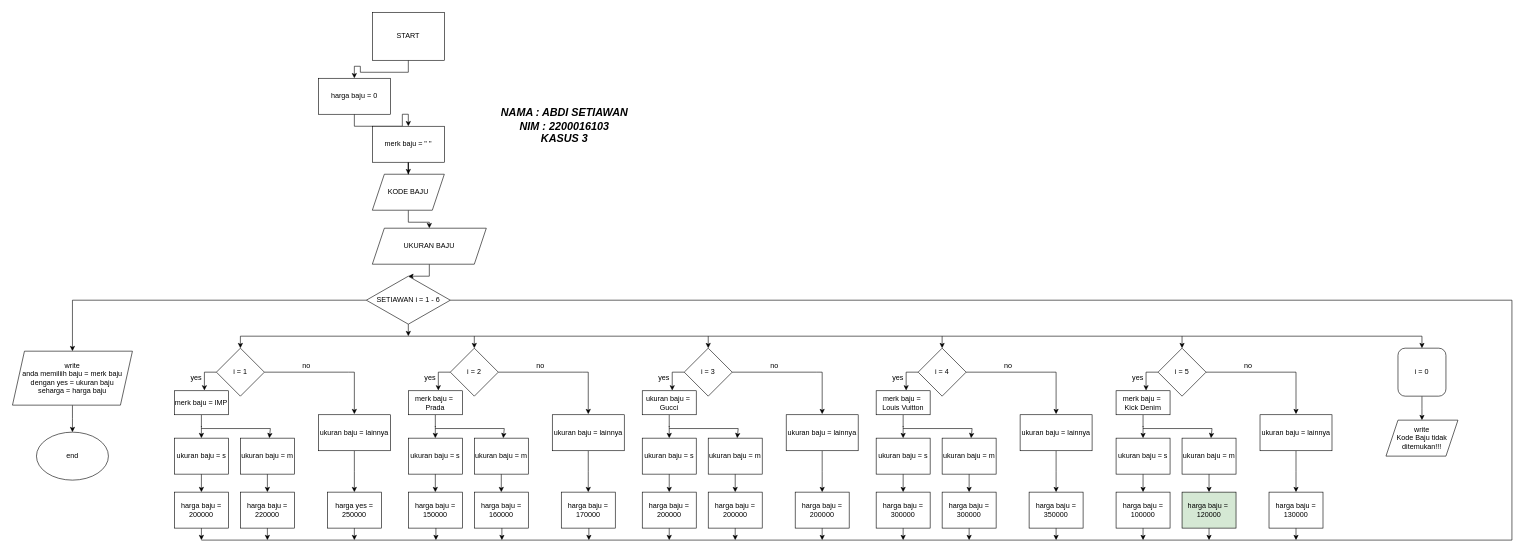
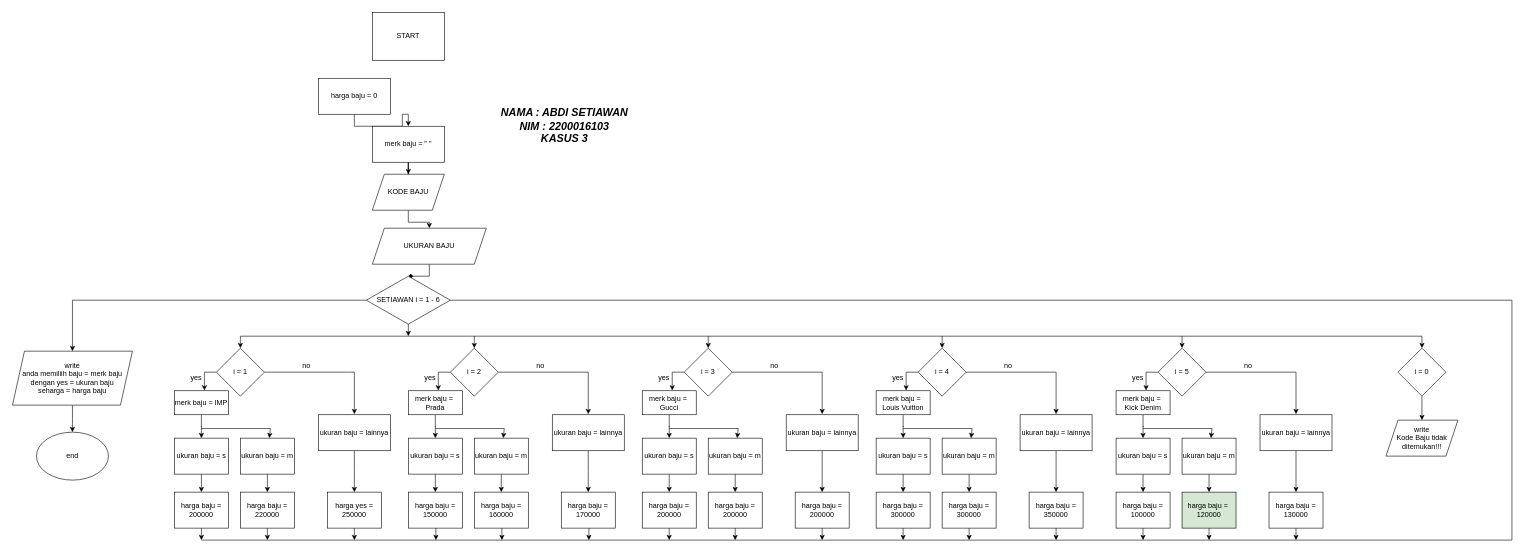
(358, 66) -> none
(413, 276) -> (414, 276)
(1422, 372) -> (1422, 372)
(669, 403) -> (669, 403)
